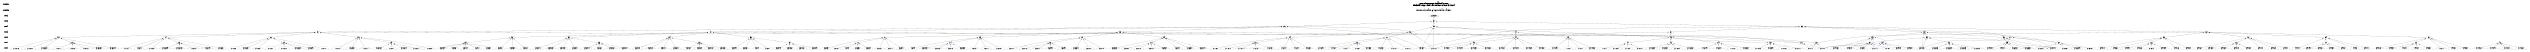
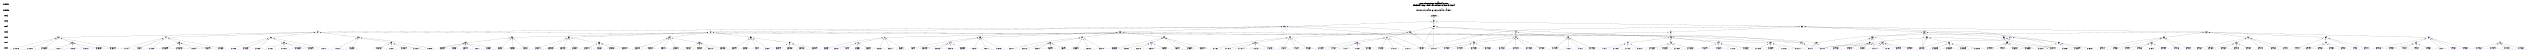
(365, 48) -> none
(477, 48) -> (477, 48)
(711, 48) -> (711, 48)
